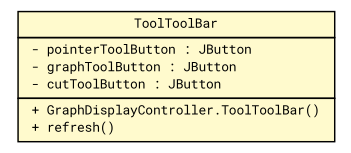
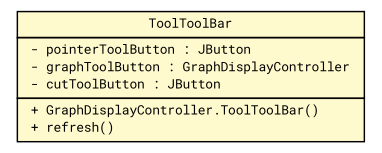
(134, 67) -> (191, 67)
